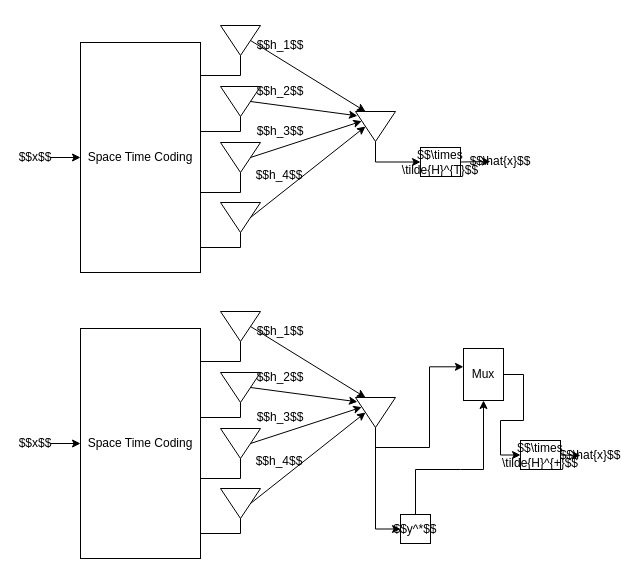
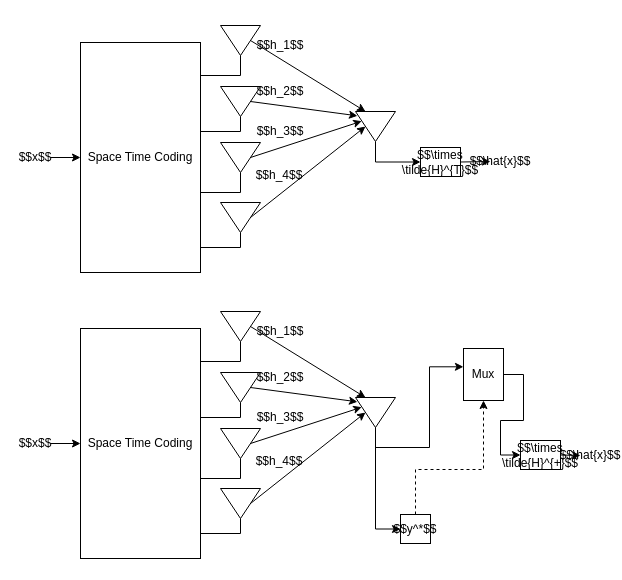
(459, 470) -> (459, 470)
